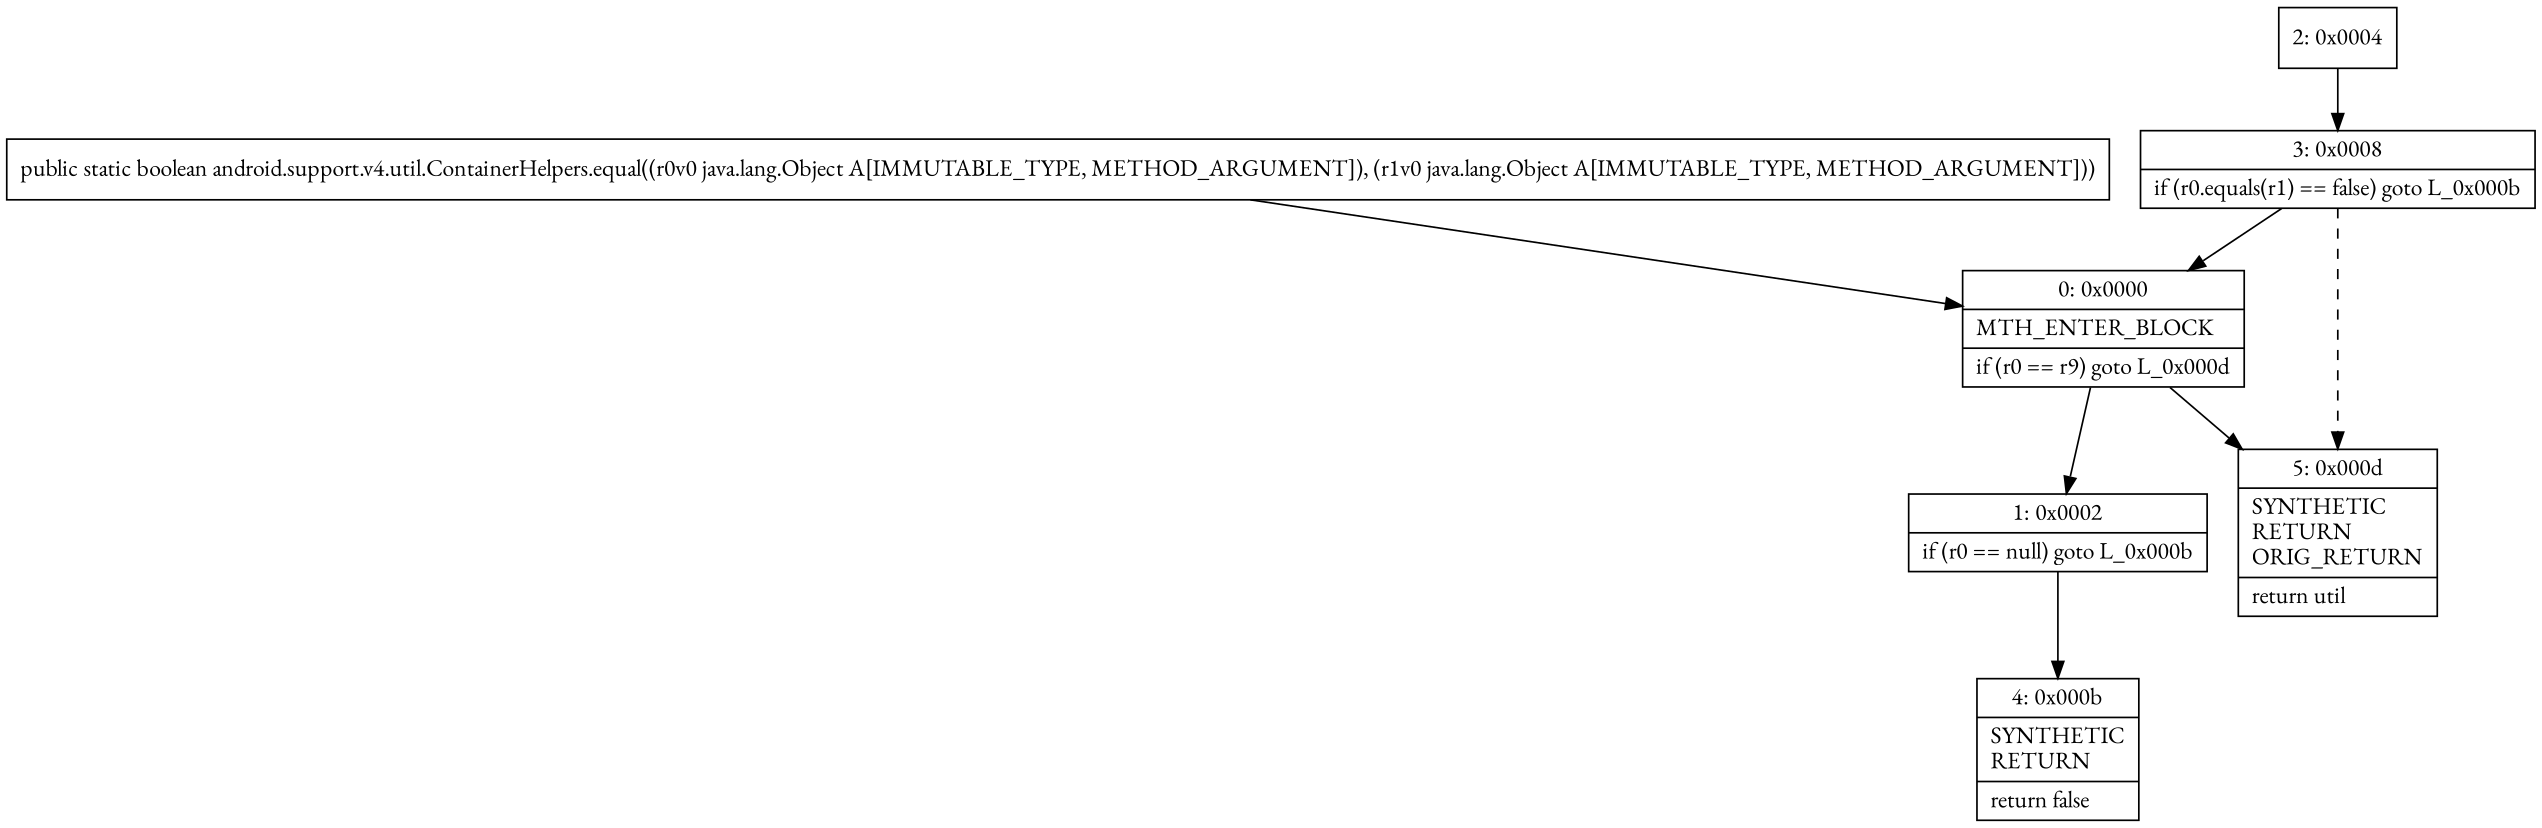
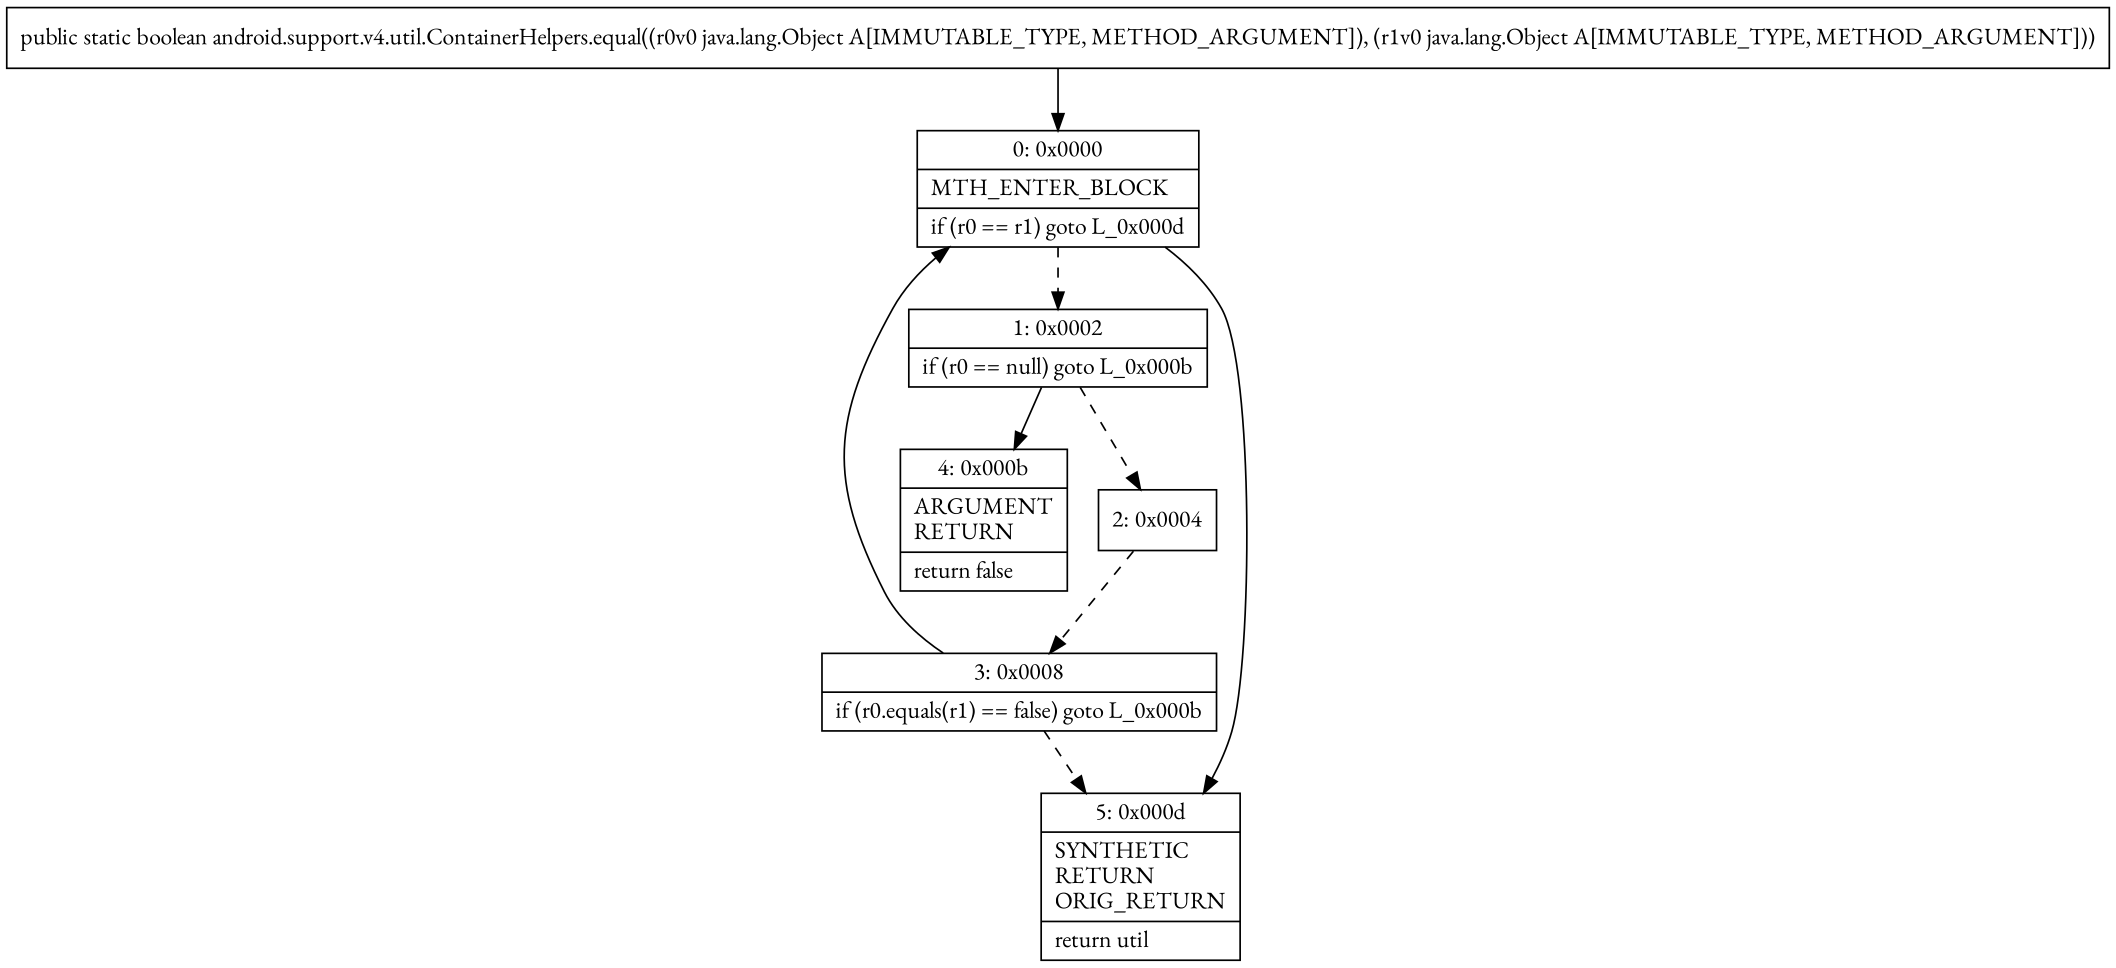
(2338, 91) -> (1097, 595)
(2103, 367) -> (1058, 227)
none -> (1106, 431)
(2080, 432) -> (1058, 270)
(2058, 736) -> (984, 507)
